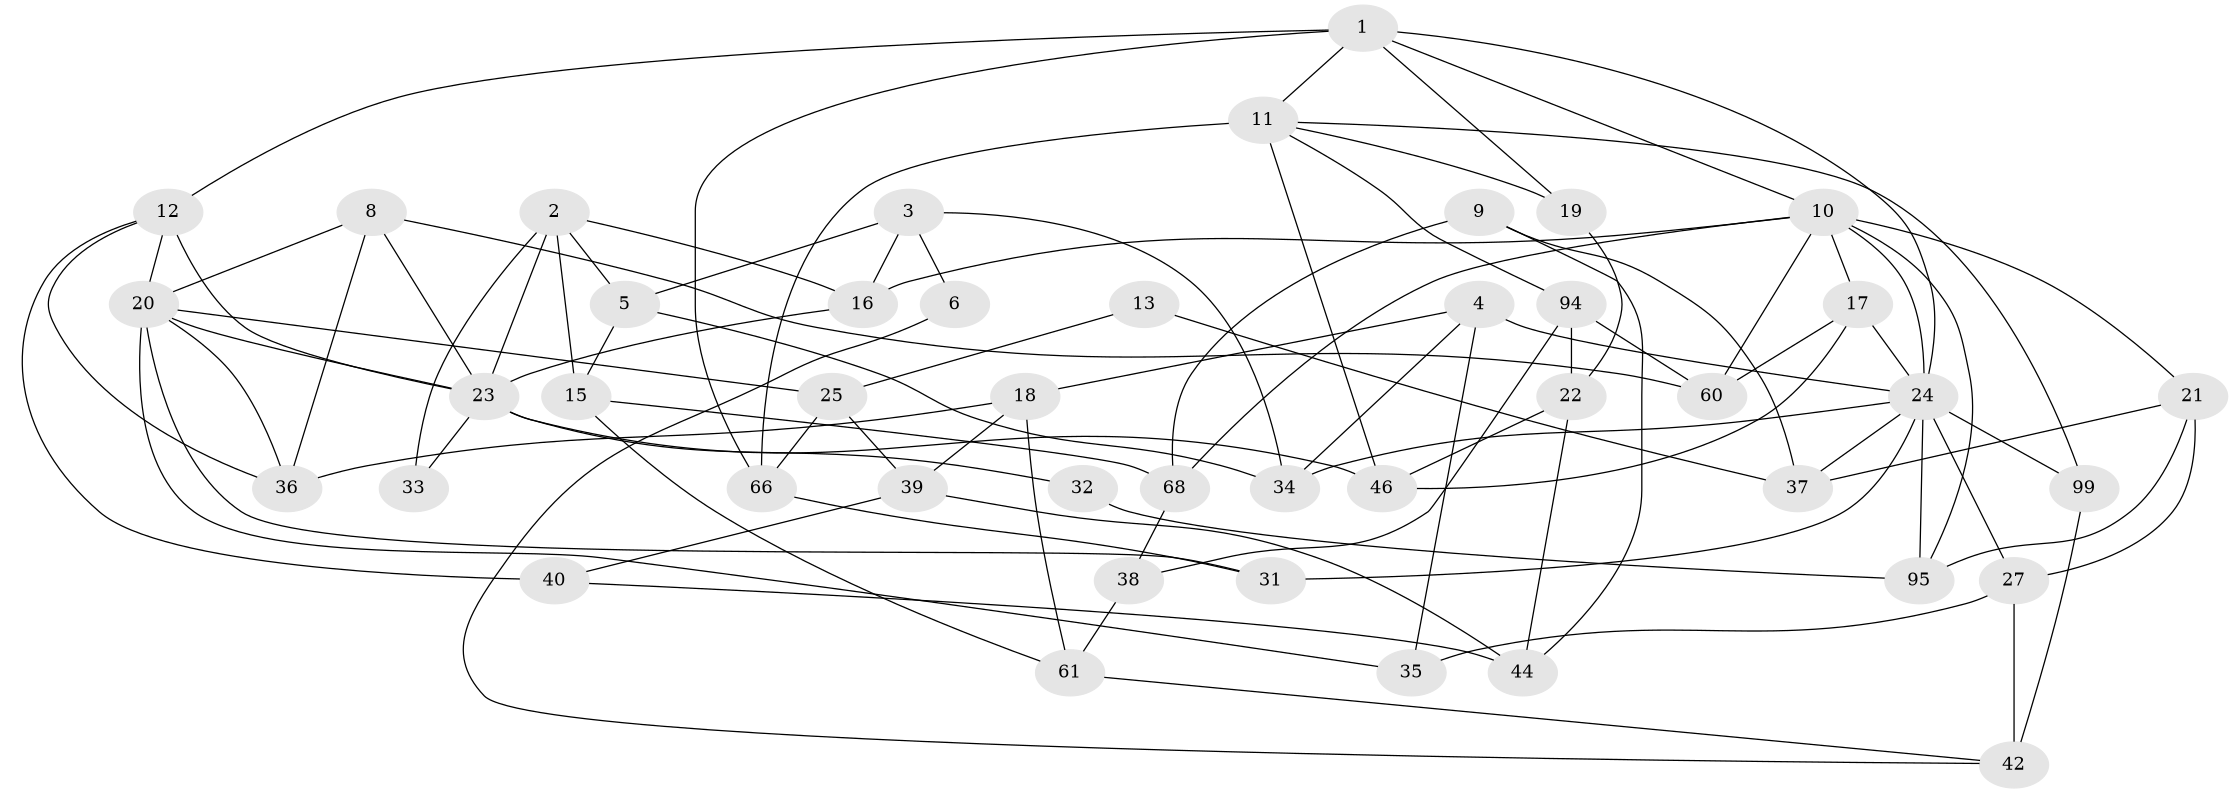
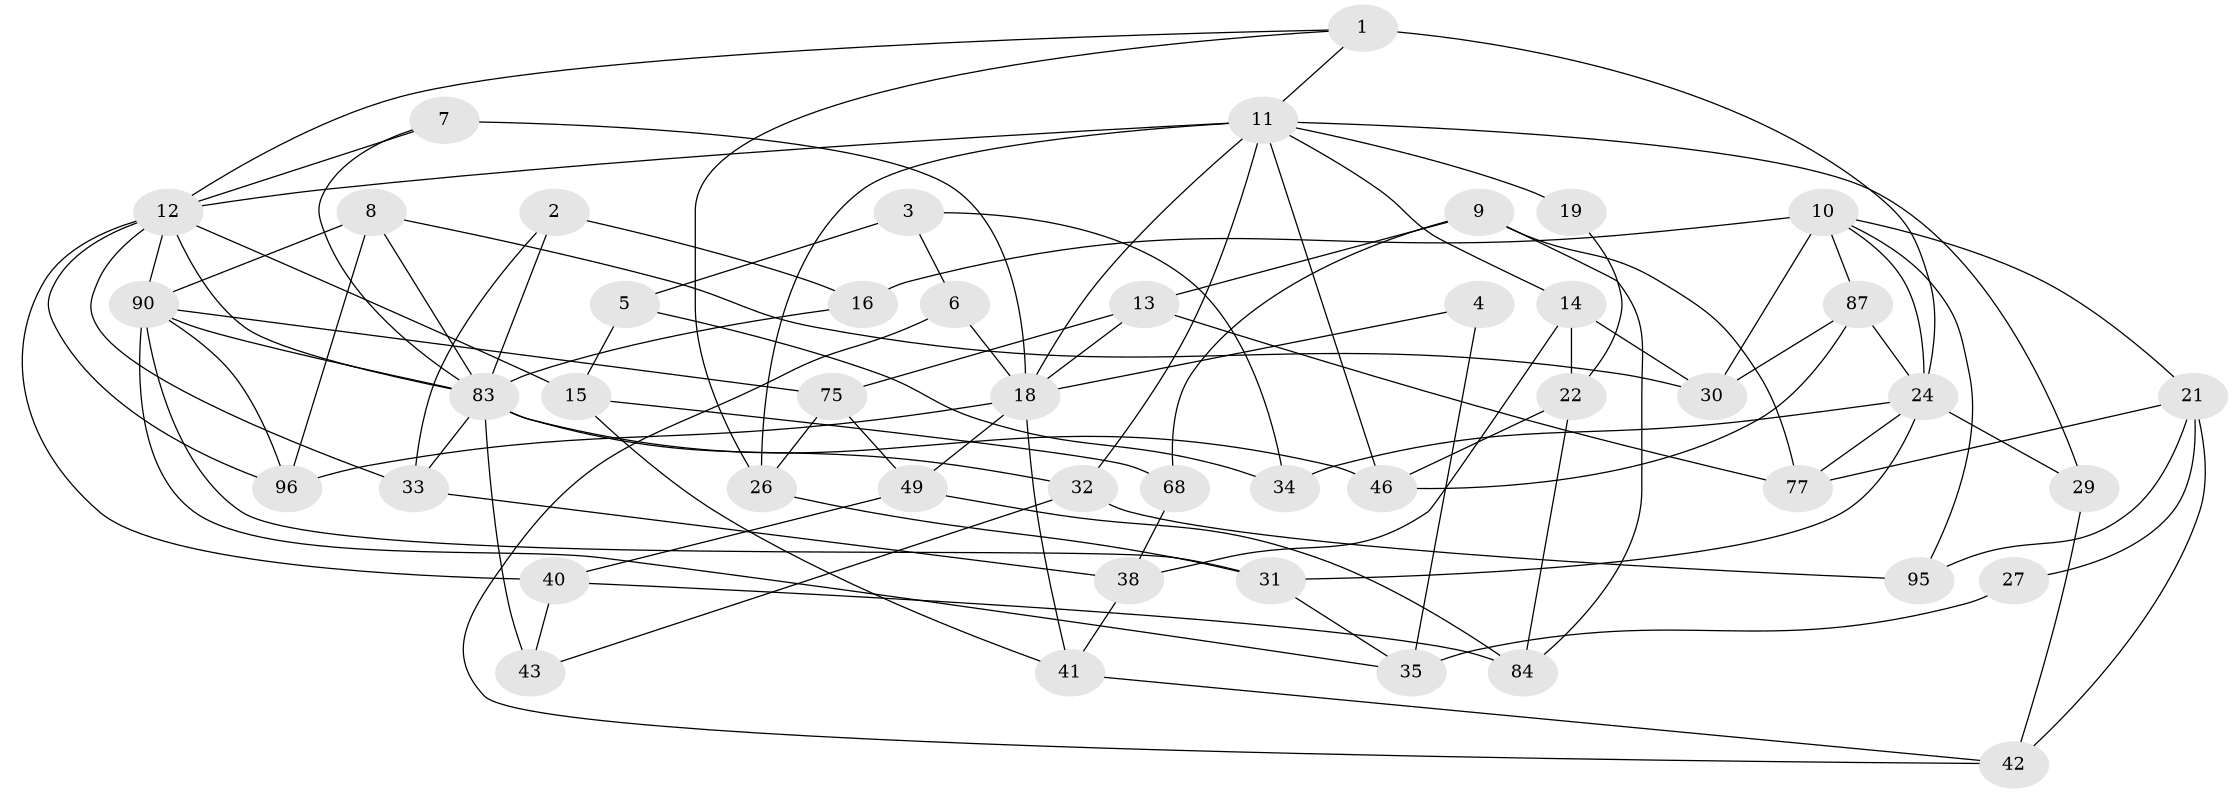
none -> (445, 120)
(1467, 120) -> none
(1593, 120) -> none
none -> (715, 155)
(584, 251) -> none
none -> (1123, 253)
none -> (1319, 257)
(886, 258) -> none
(1460, 272) -> none
(144, 304) -> (144, 304)
(565, 304) -> (391, 311)
(1571, 304) -> (1571, 304)
(1858, 304) -> (1858, 304)
none -> (1200, 306)
none -> (983, 342)
none -> (1088, 348)
(1696, 362) -> none
none -> (180, 389)
(484, 397) -> (484, 397)
(832, 397) -> (832, 397)
(1382, 397) -> none
(1712, 397) -> (1712, 397)
(1969, 488) -> none
(287, 489) -> (287, 489)
(762, 489) -> (762, 489)
(913, 489) -> (913, 489)
(1798, 489) -> (1798, 489)
(1921, 489) -> none
(2084, 489) -> (2084, 489)
none -> (771, 535)
none -> (1339, 625)
none -> (530, 673)
(1070, 673) -> (1070, 673)
(1523, 673) -> (1523, 673)
(2014, 673) -> (2156, 600)
